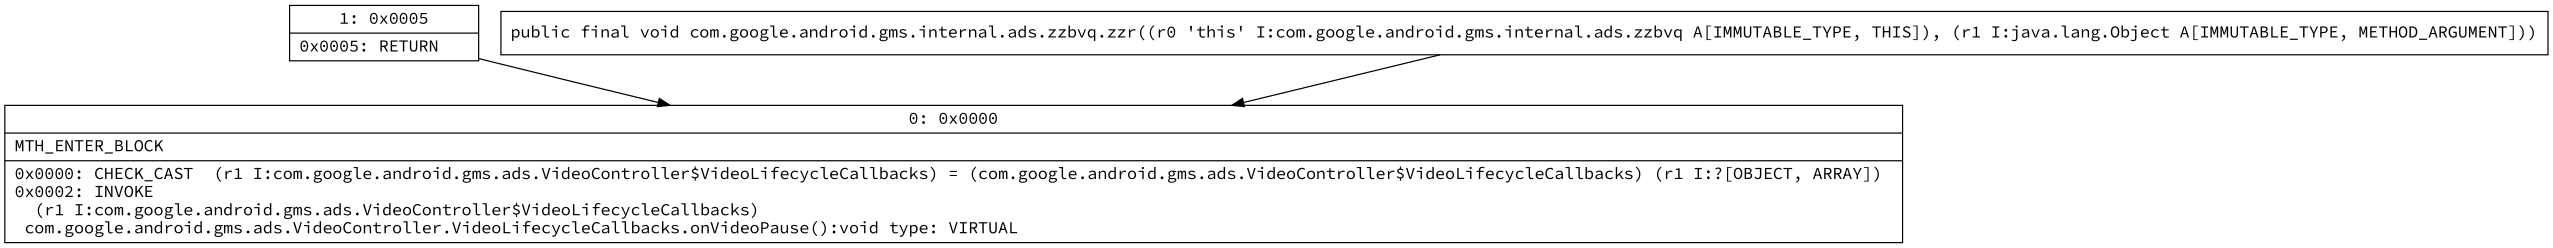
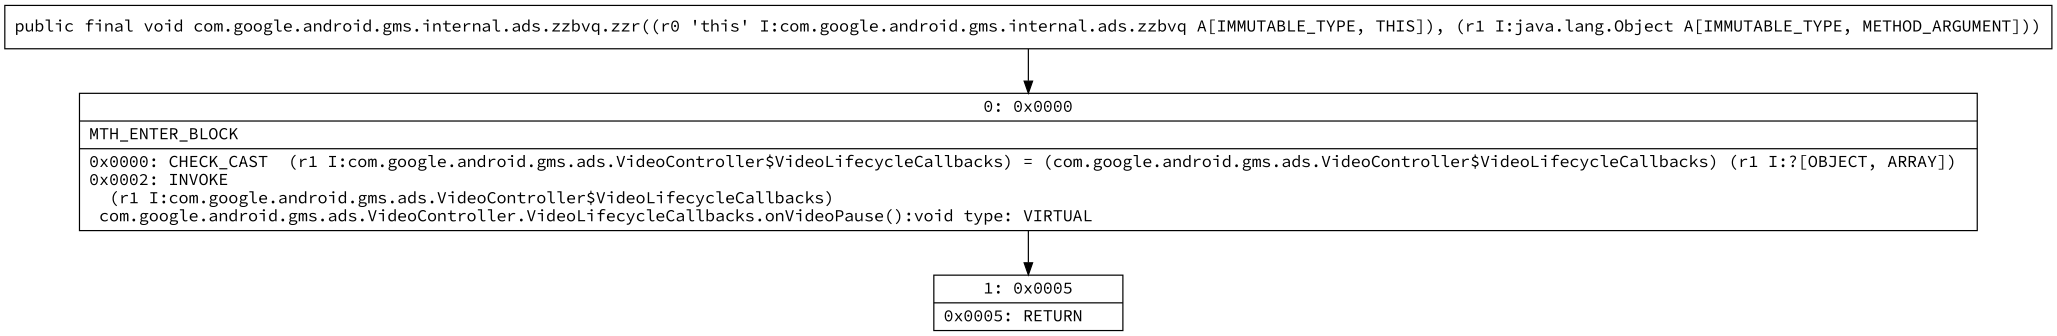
(568, 81) -> (1028, 247)
